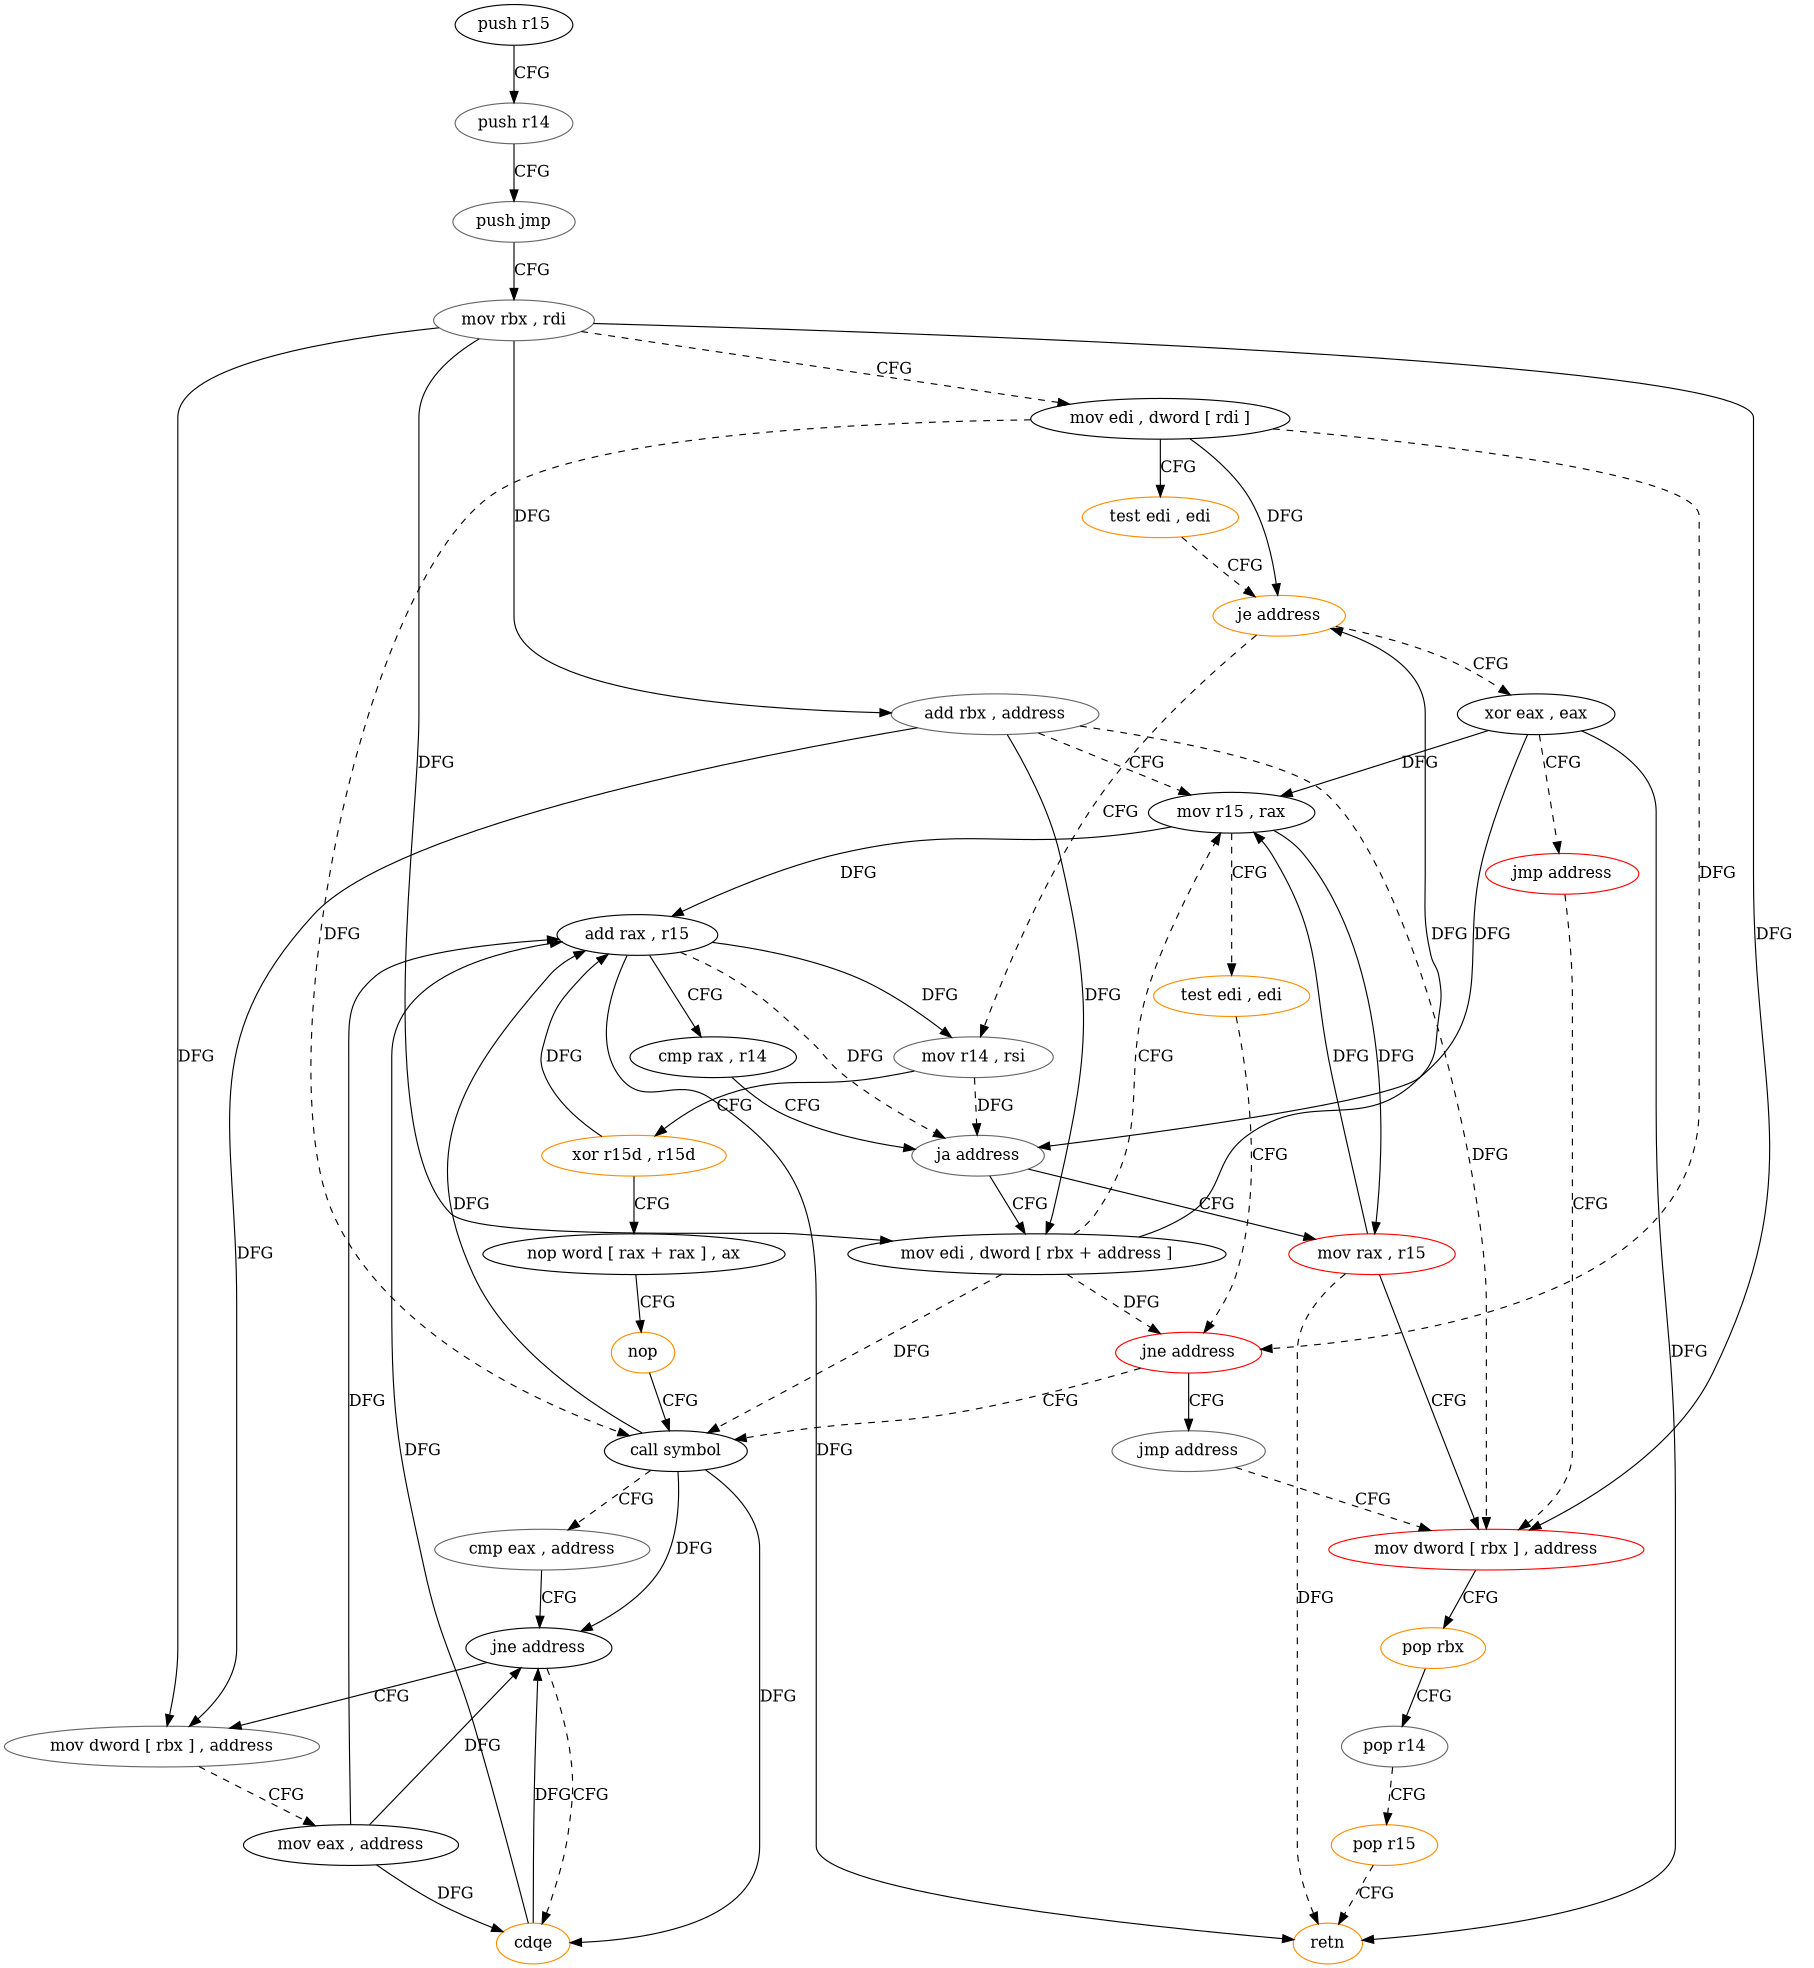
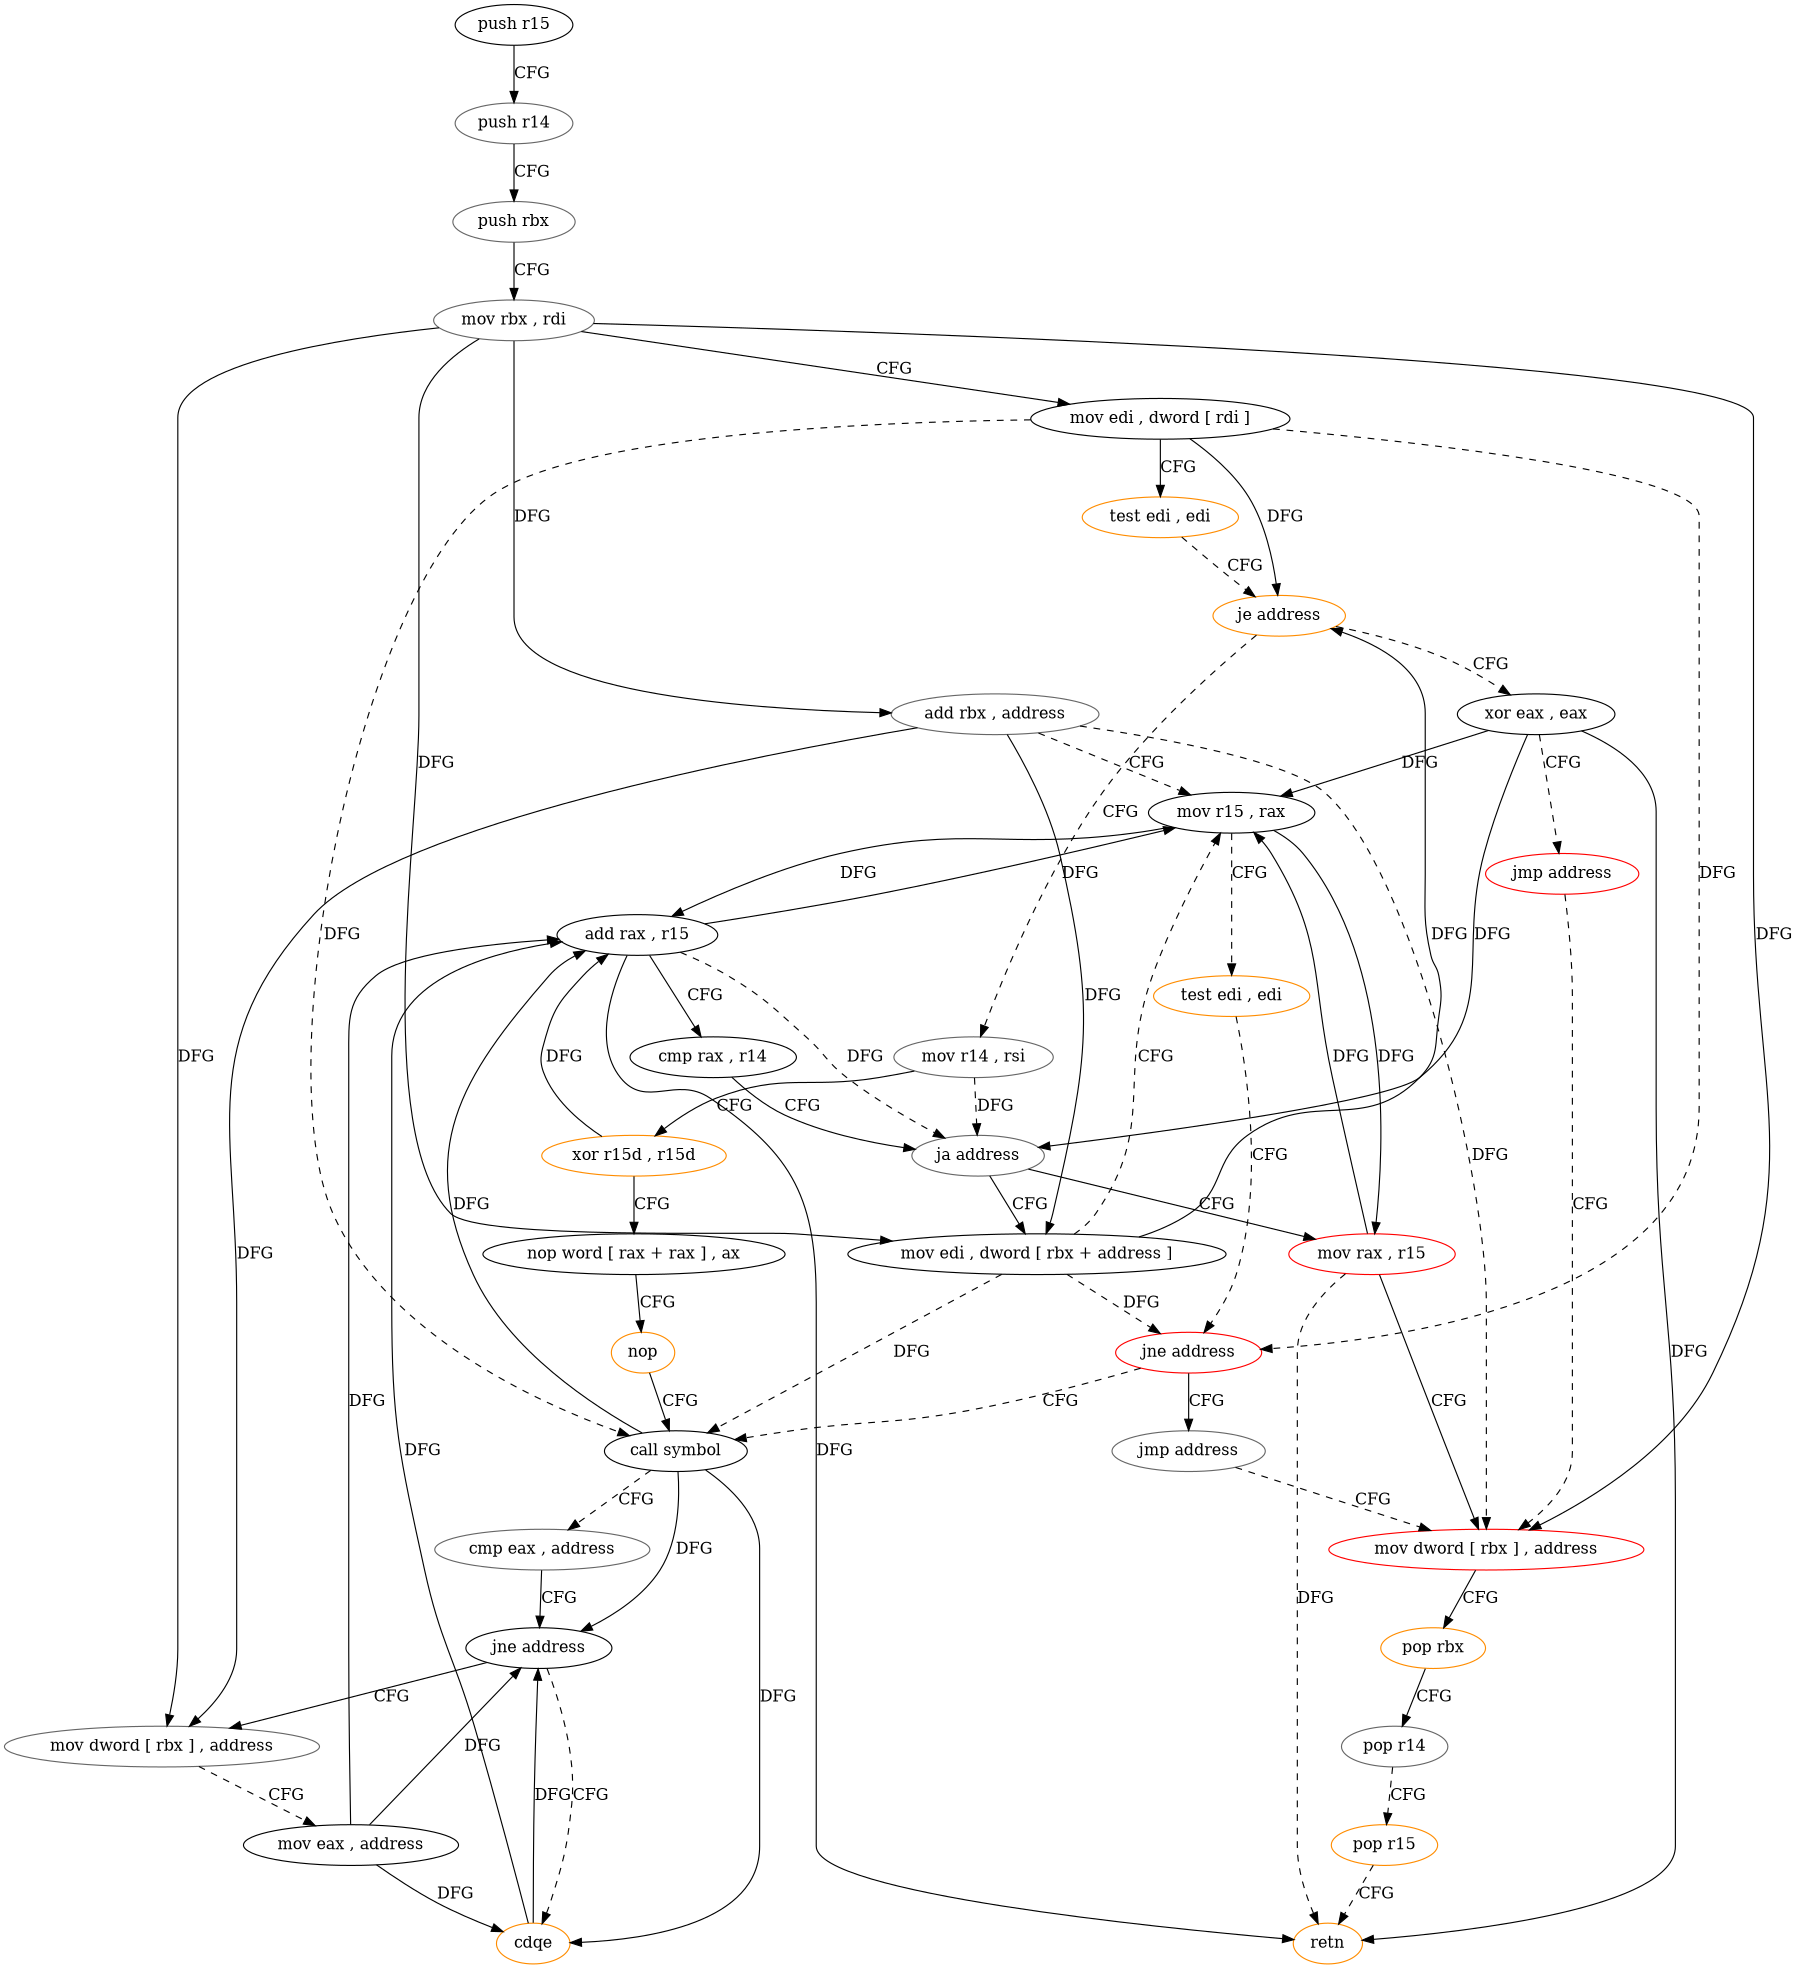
(514, 222) -> (514, 222)
(820, 367) -> (820, 367)
(834, 969) -> (936, 882)
